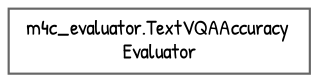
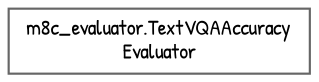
(159, 41) -> (159, 41)
